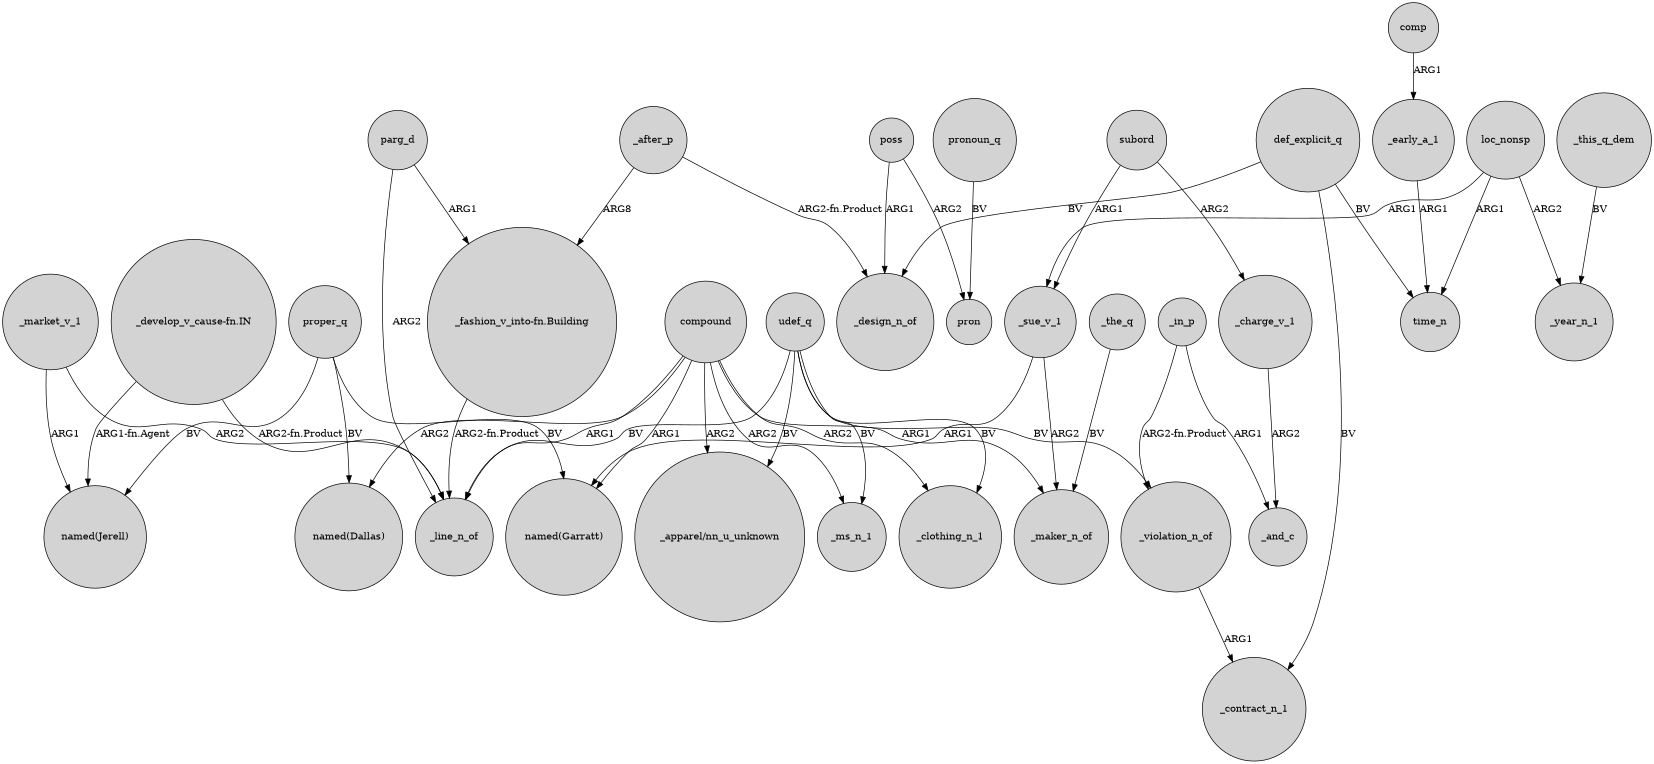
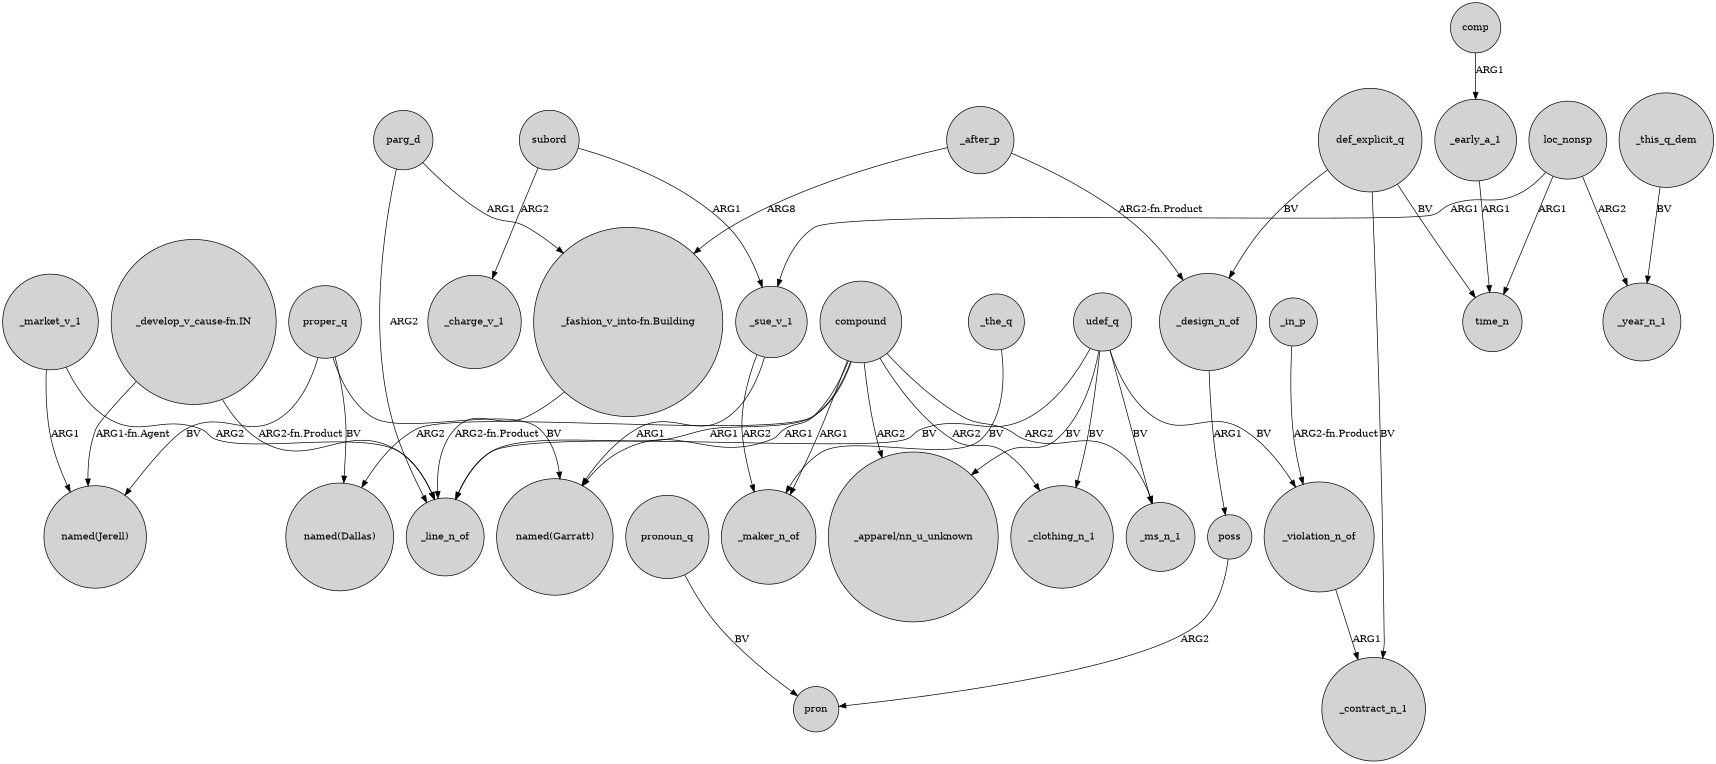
(886, 214) -> (1214, 440)
(1278, 537) -> none
